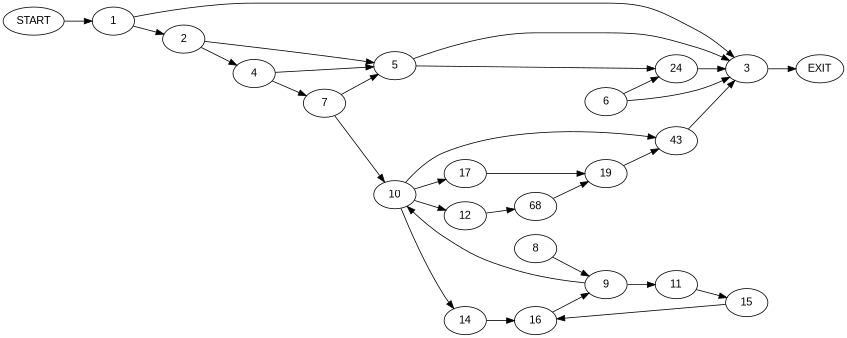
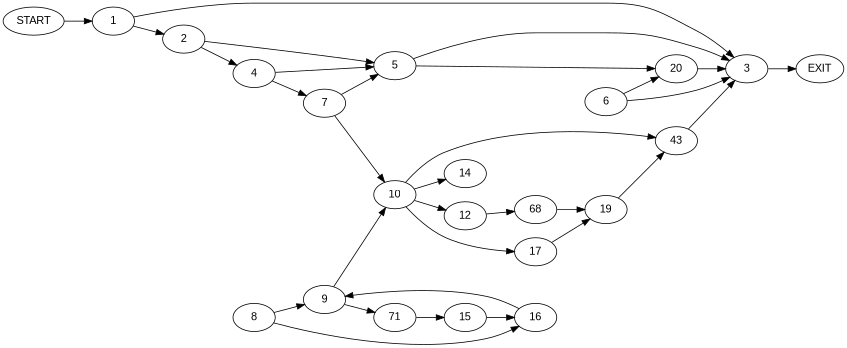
(676, 69) -> (676, 69)
(676, 285) -> (395, 317)
(497, 321) -> (393, 343)
